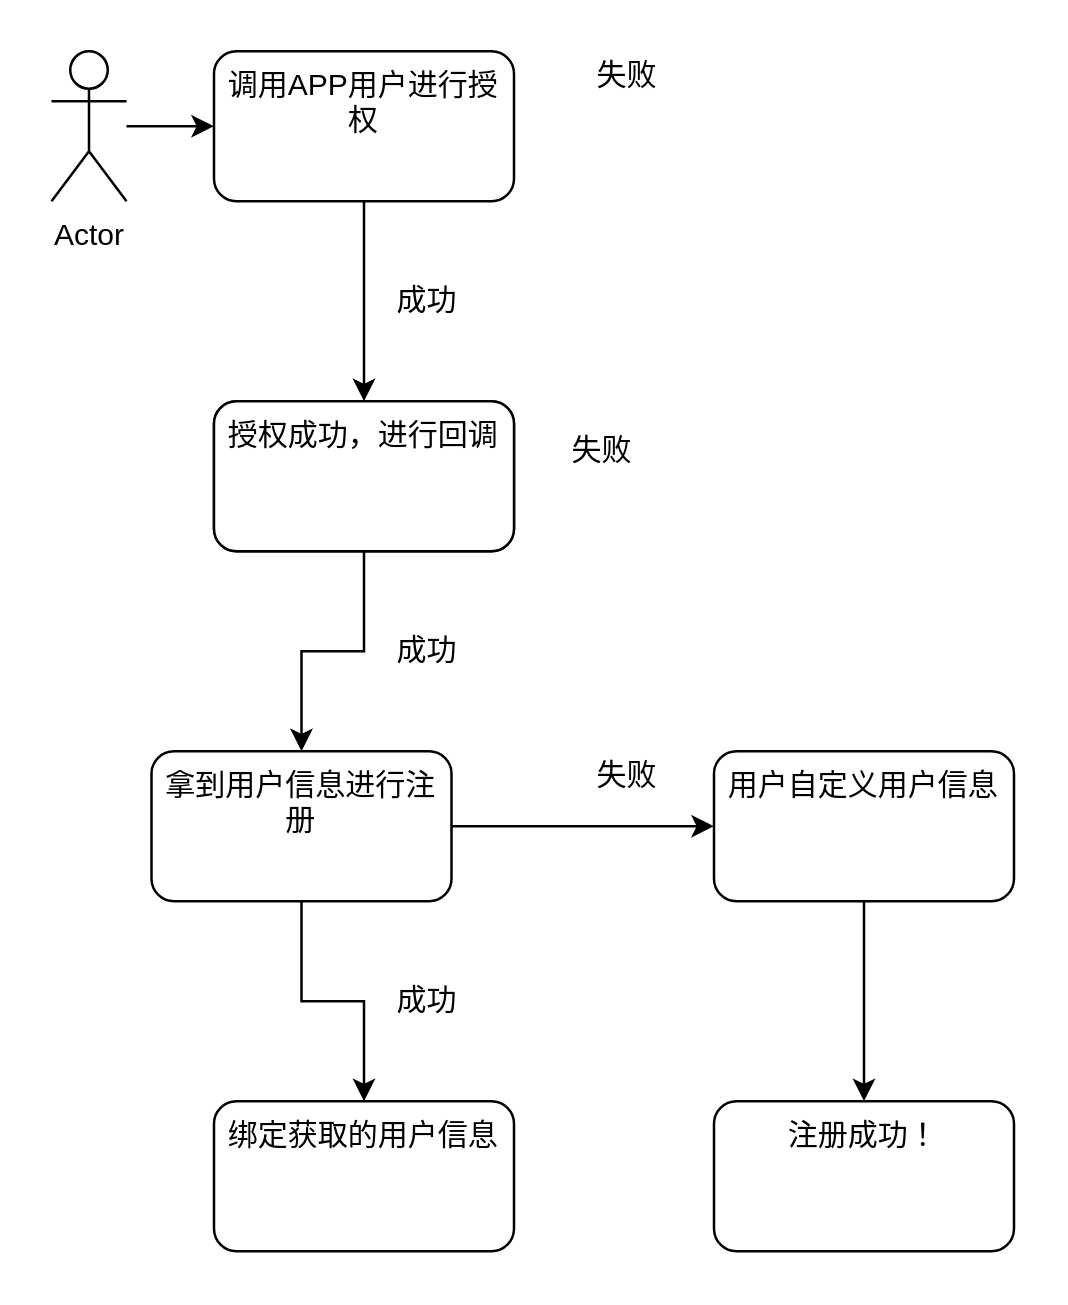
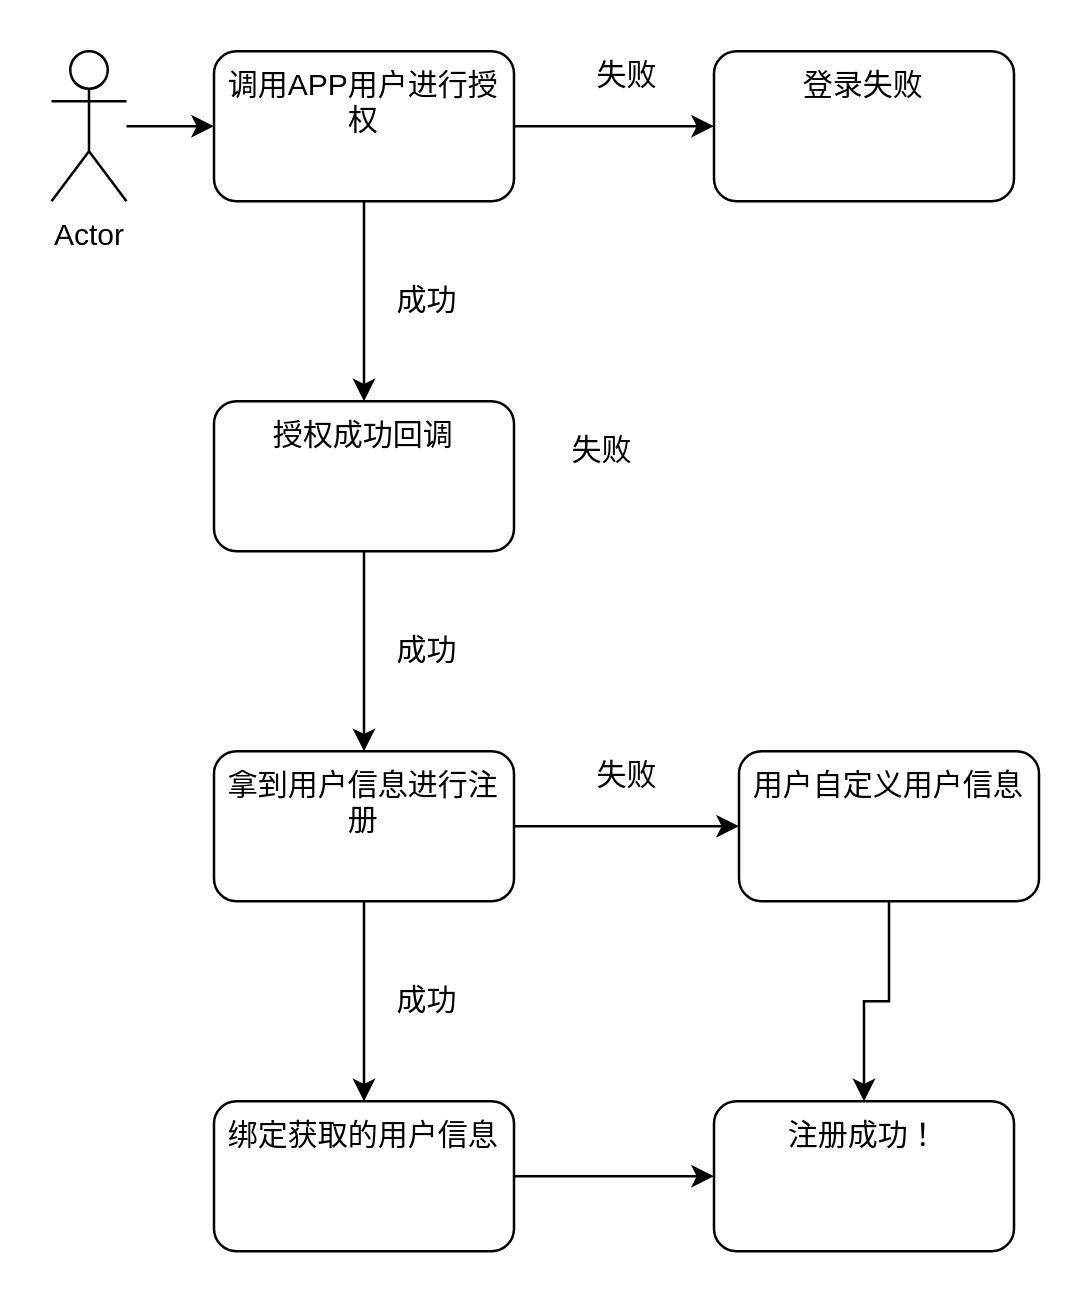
none -> (606, 126)
none -> (864, 126)
(364, 476) -> none
(301, 826) -> (364, 826)
(864, 826) -> (889, 826)
none -> (606, 1176)
